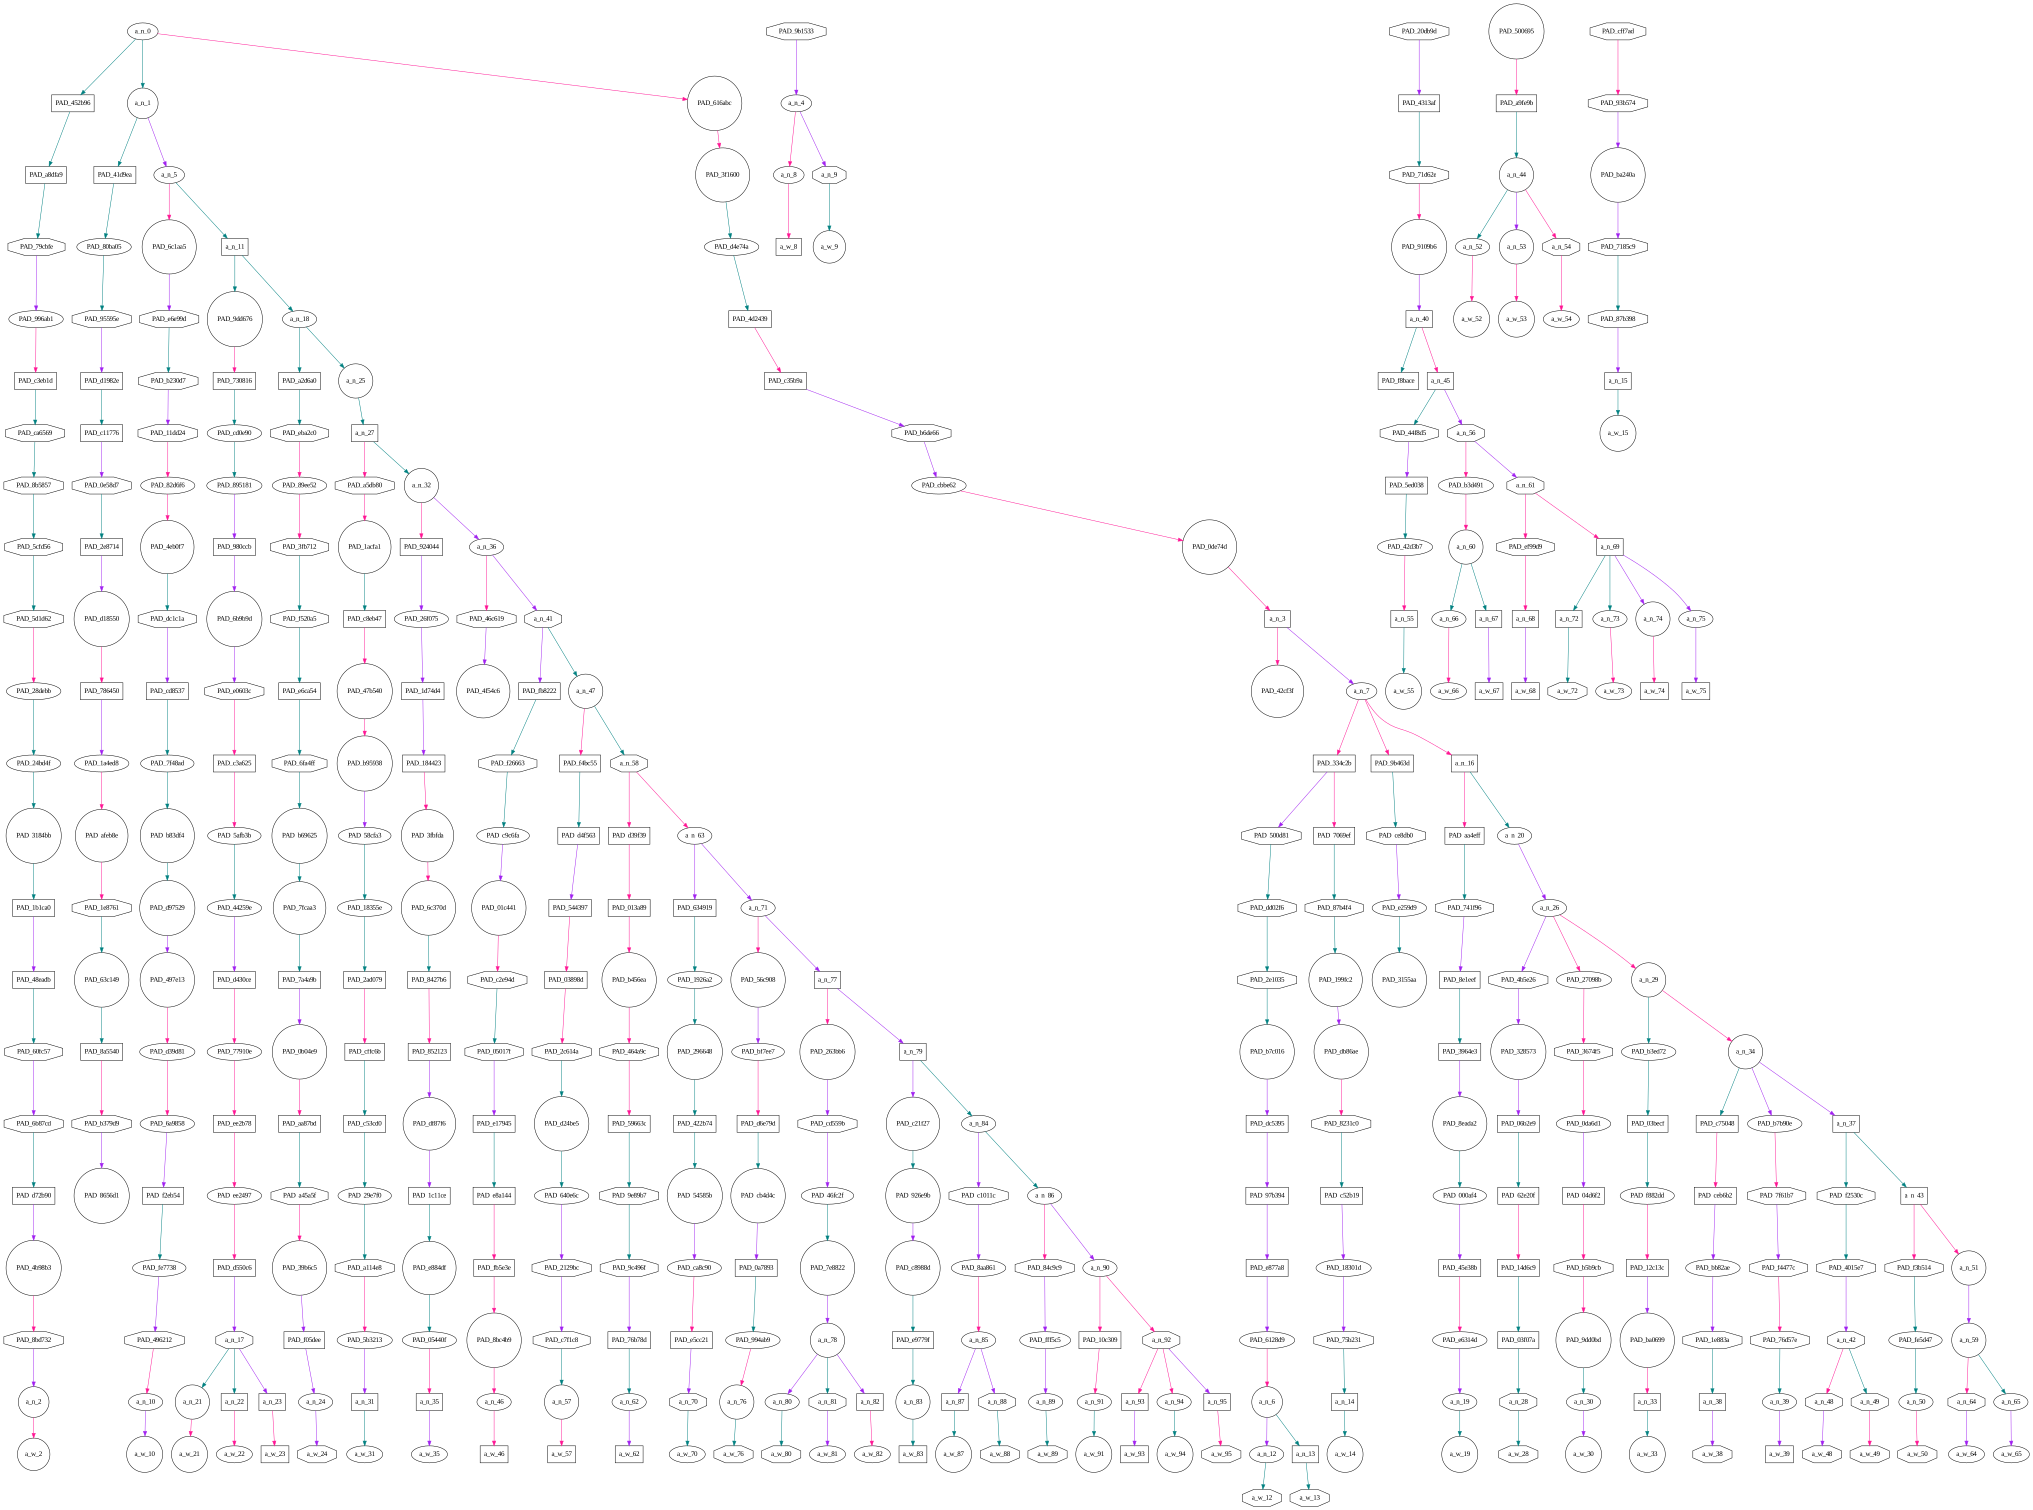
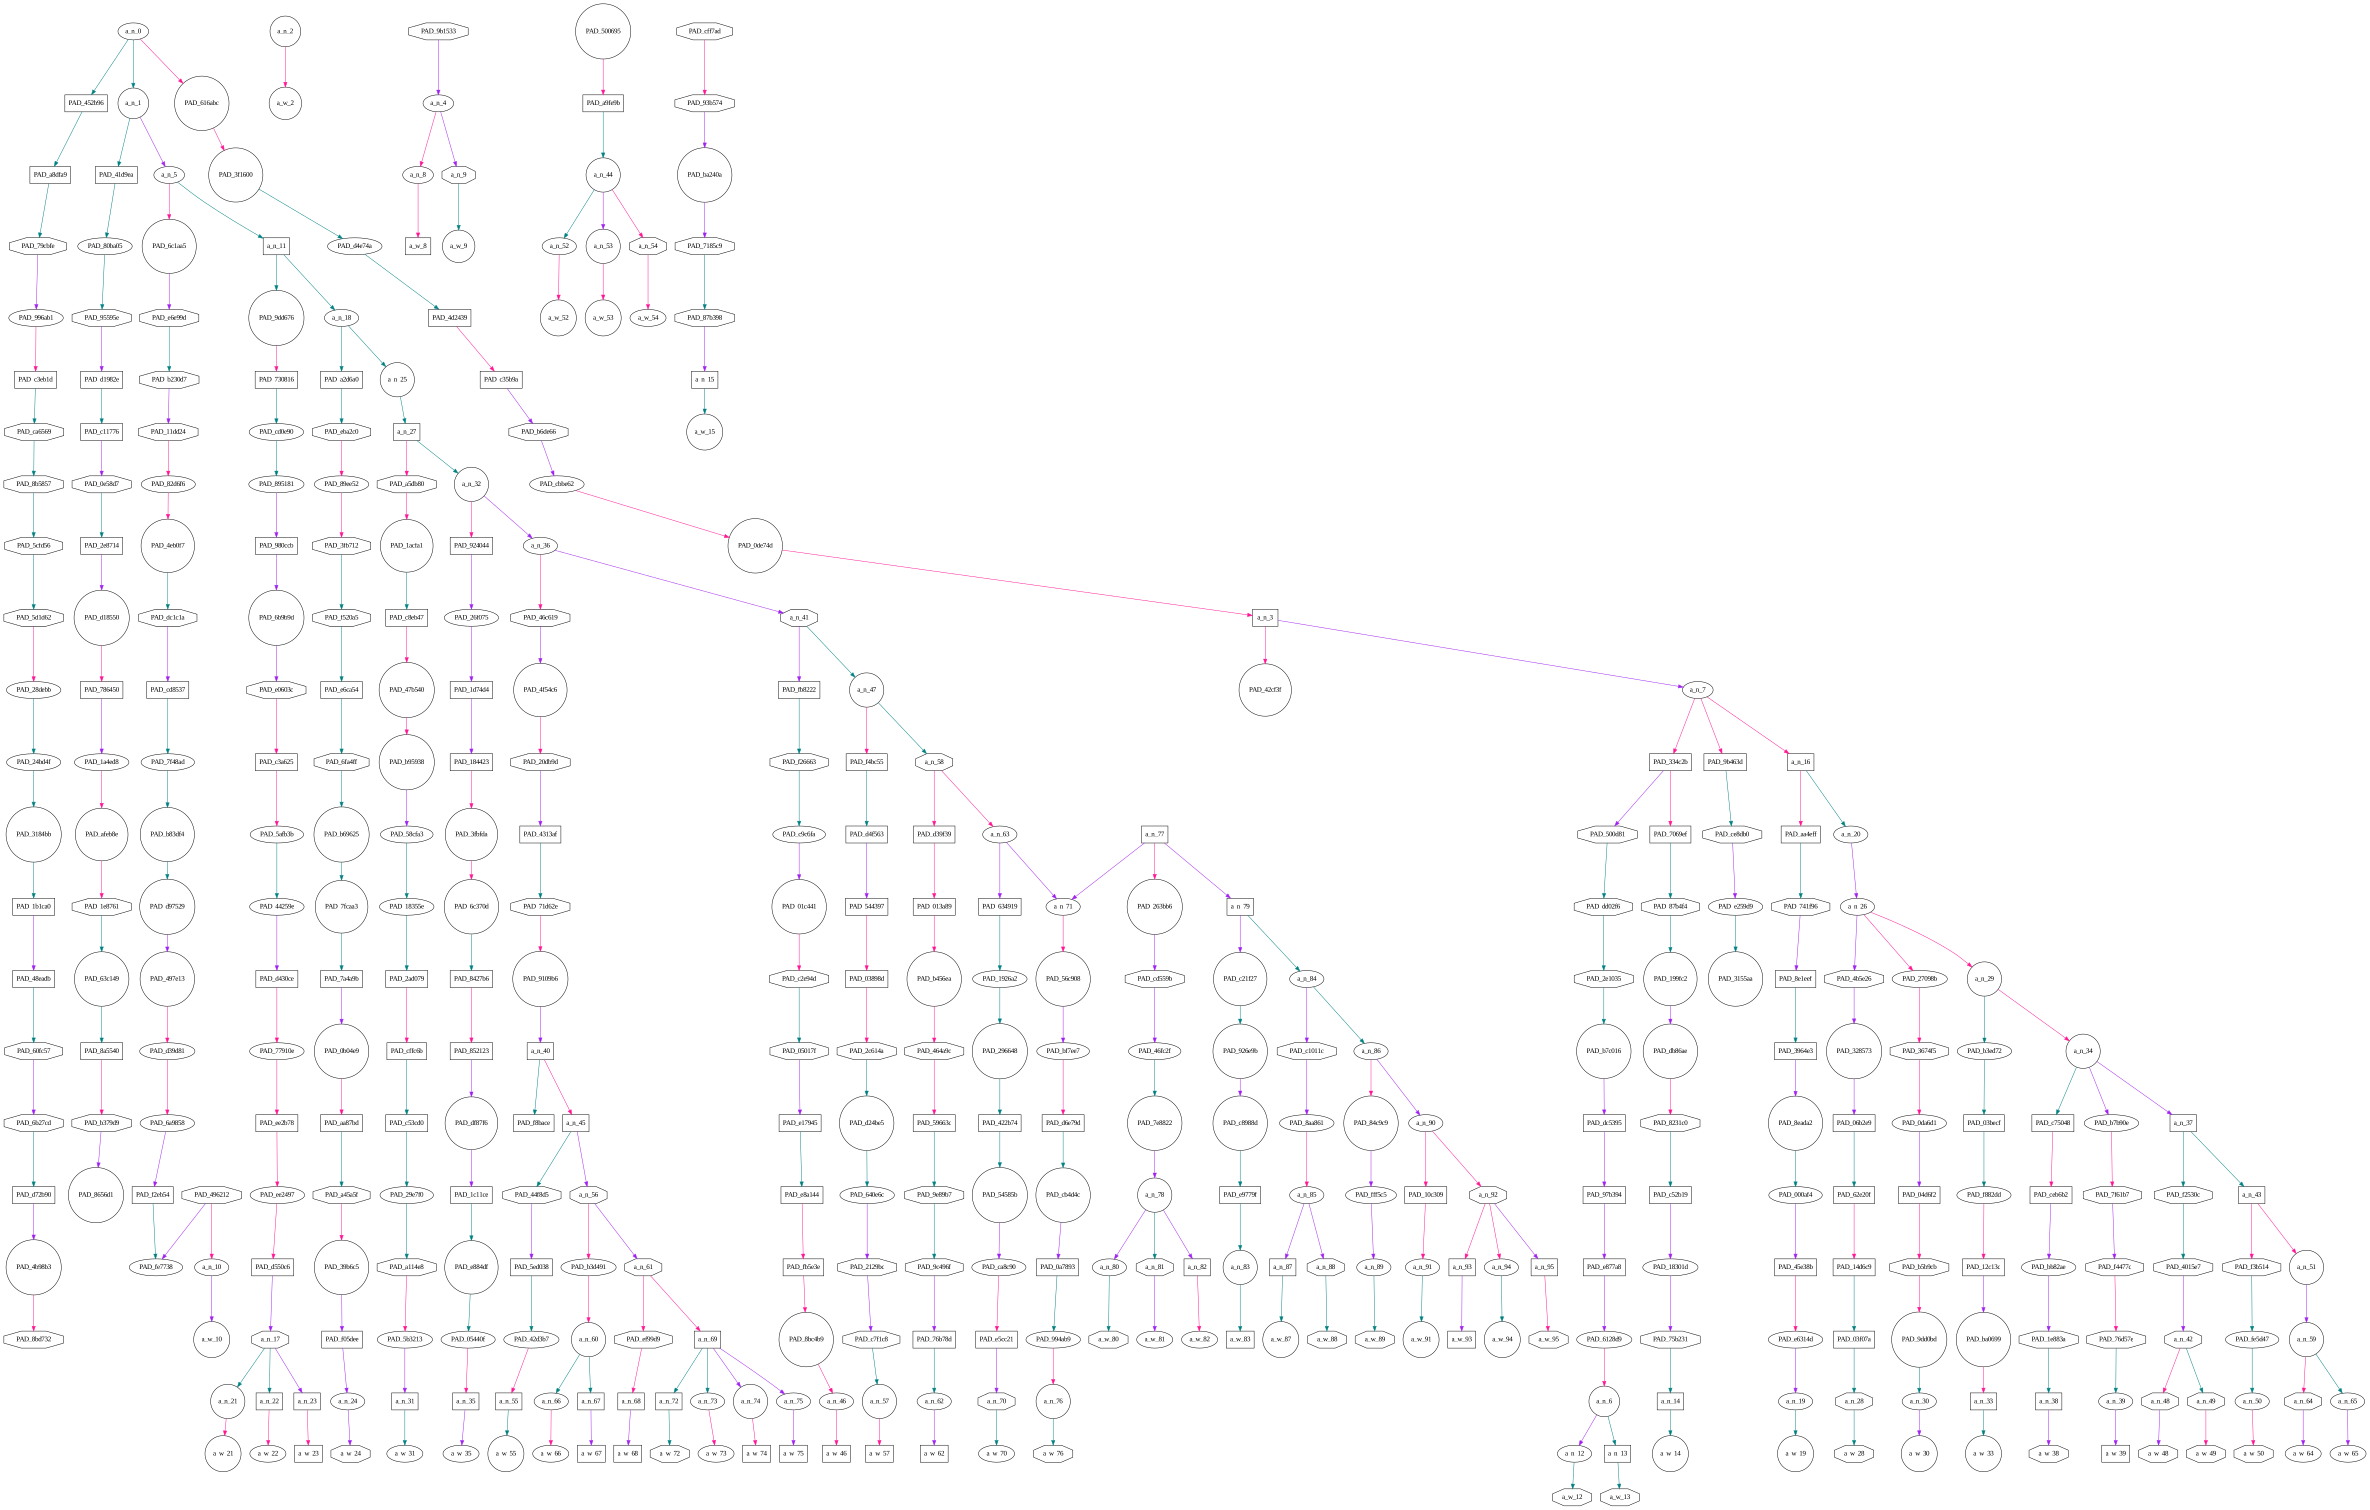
none -> (540, 733)
(791, 942) -> (1110, 870)
(34, 1124) -> (34, 1123)
(1045, 1268) -> (1371, 1123)
(157, 1302) -> (185, 1229)
(34, 1365) -> none
